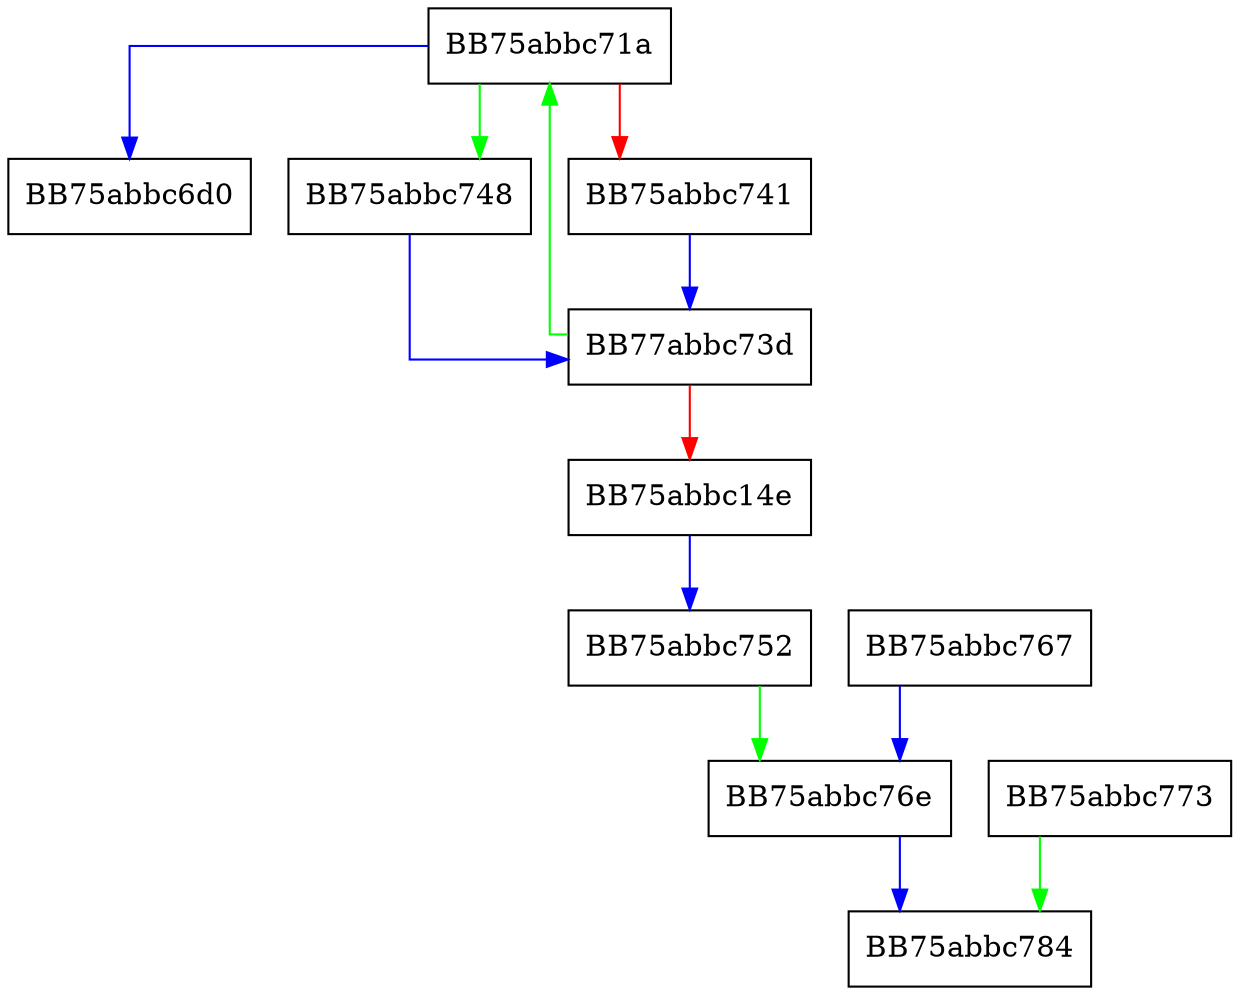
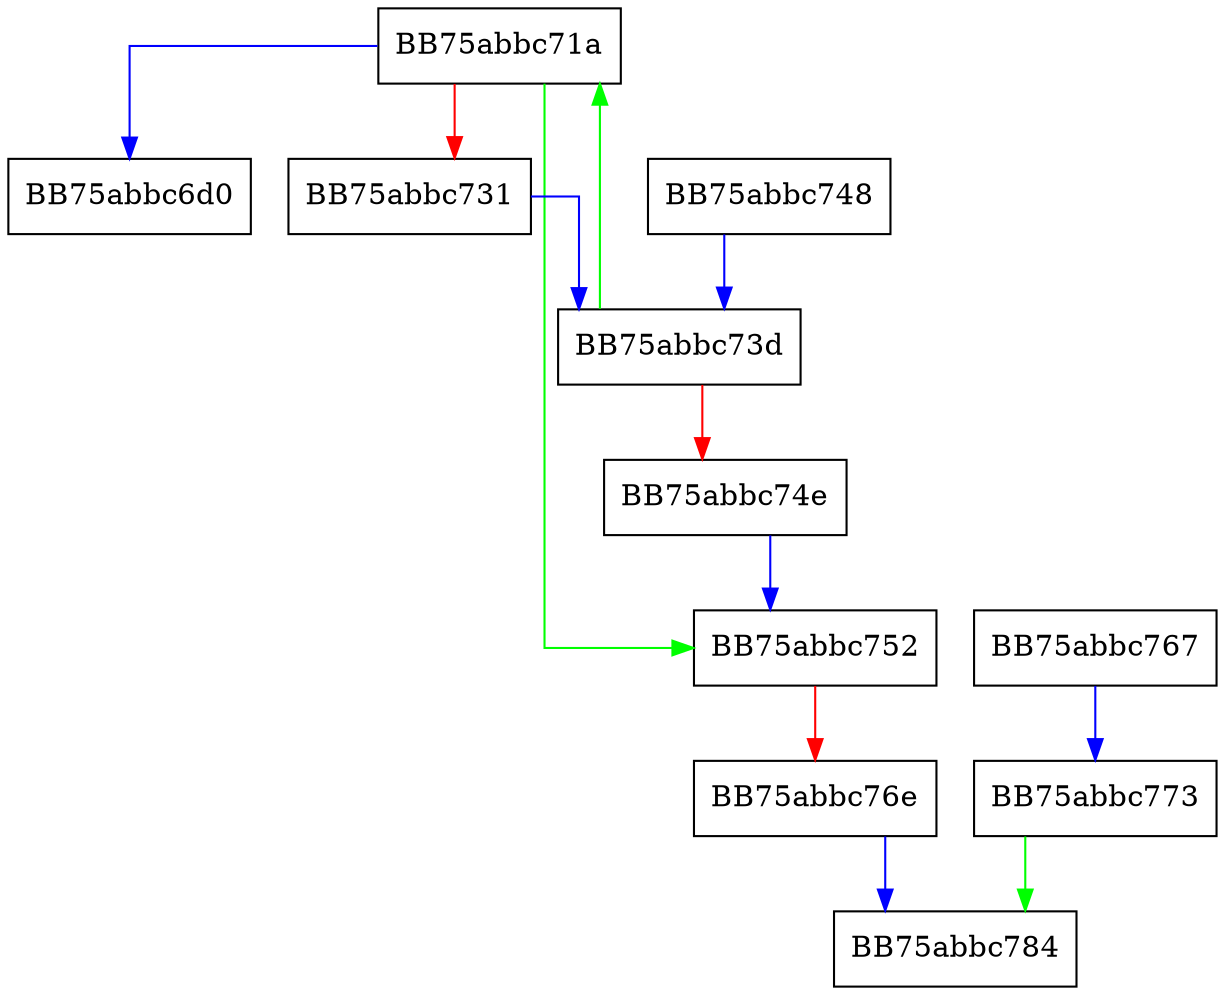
(480, 111) -> (545, 430)
(690, 196) -> (410, 196)
(690, 347) -> (679, 347)
(690, 497) -> (725, 497)
(760, 713) -> (815, 713)
(900, 713) -> (1095, 713)
